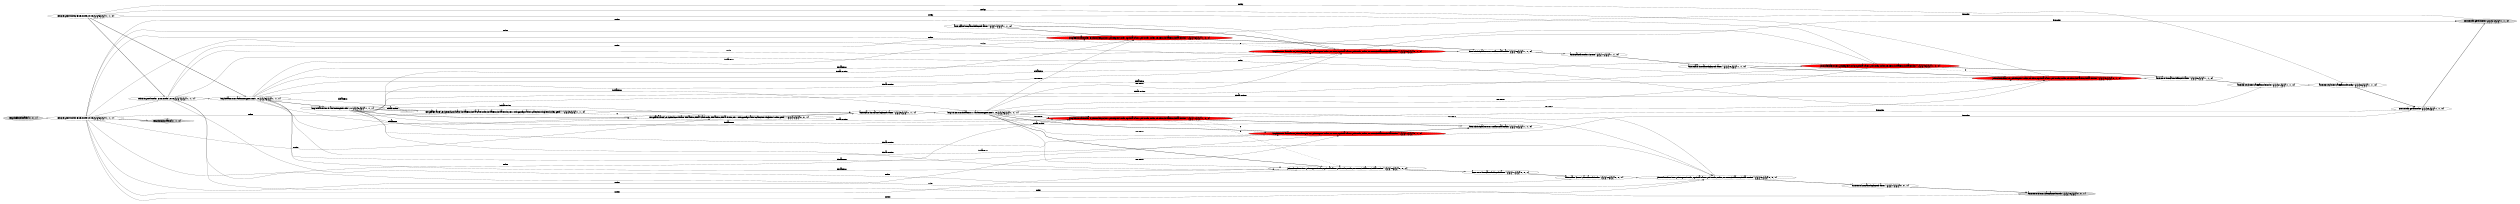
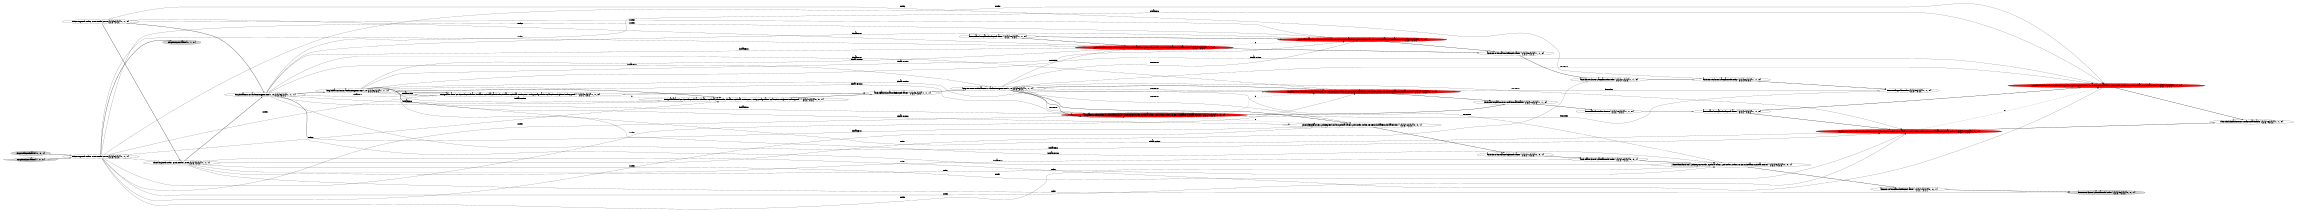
(2487, 21) -> none
(1594, 55) -> none
none -> (1609, 111)
(167, 121) -> (182, 42)
none -> (31, 160)
